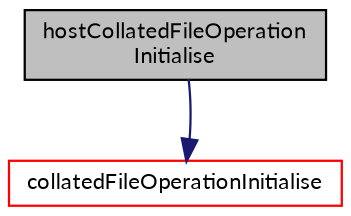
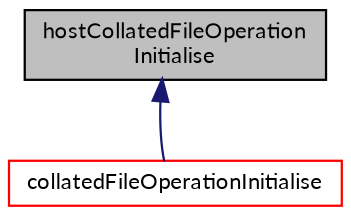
(191, 109) -> (161, 132)
